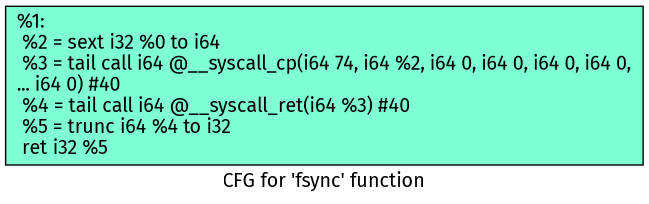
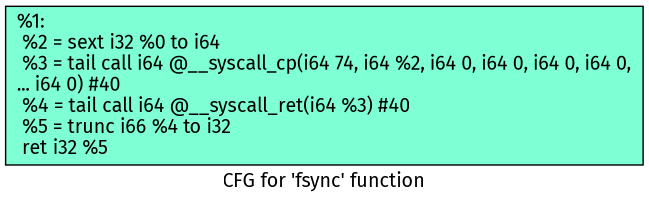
(124, 127) -> (124, 127)
